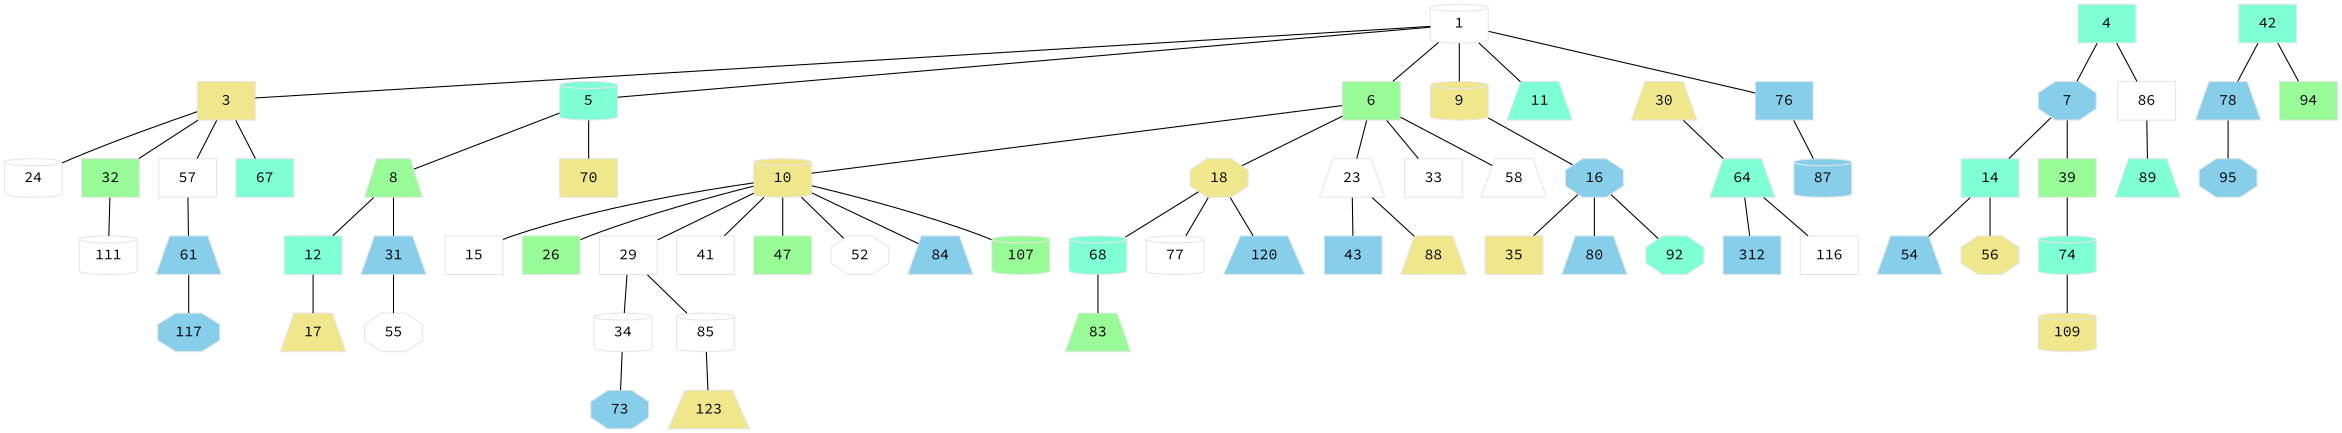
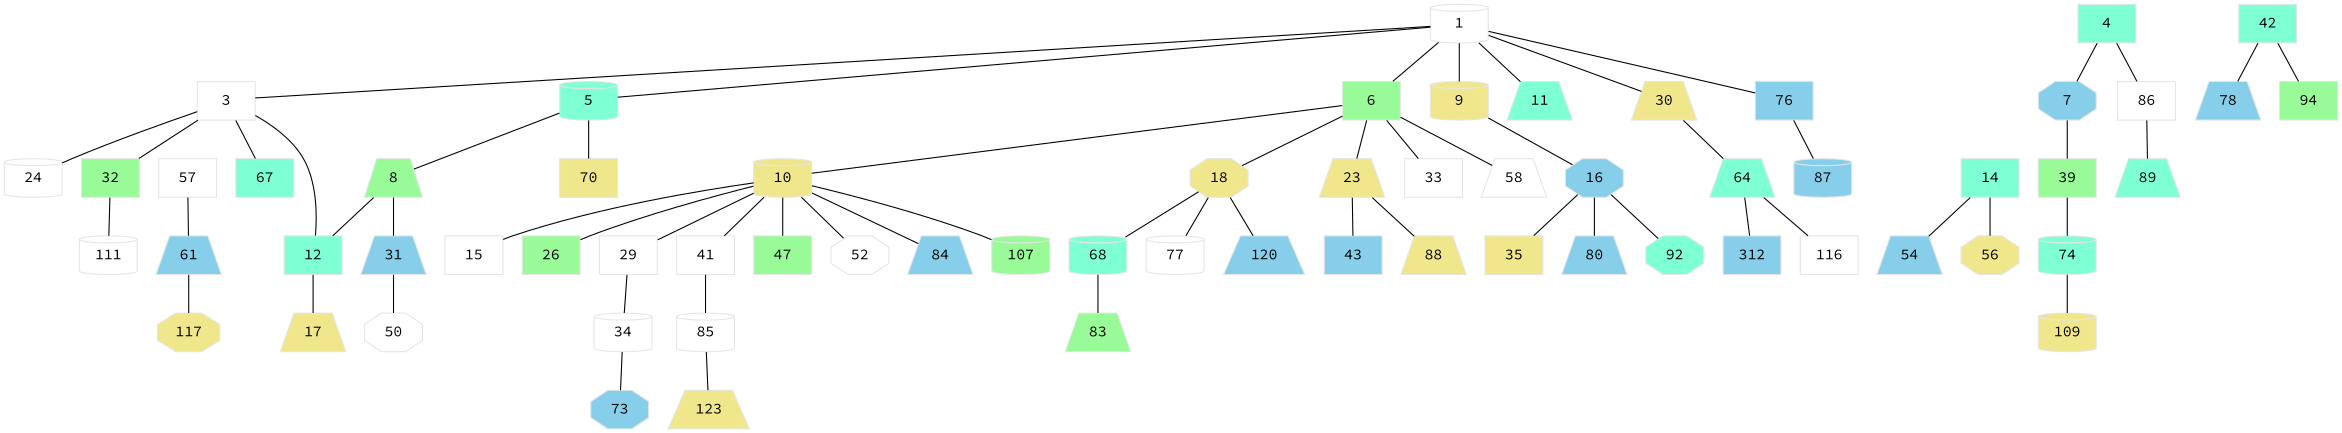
none -> (1565, 63)
(226, 101) -> (226, 101)
(2030, 138) -> none
(207, 139) -> (306, 165)
(1352, 178) -> (1352, 178)
(2228, 178) -> none
(667, 294) -> (706, 294)
(189, 332) -> (189, 332)
(394, 332) -> (394, 332)
